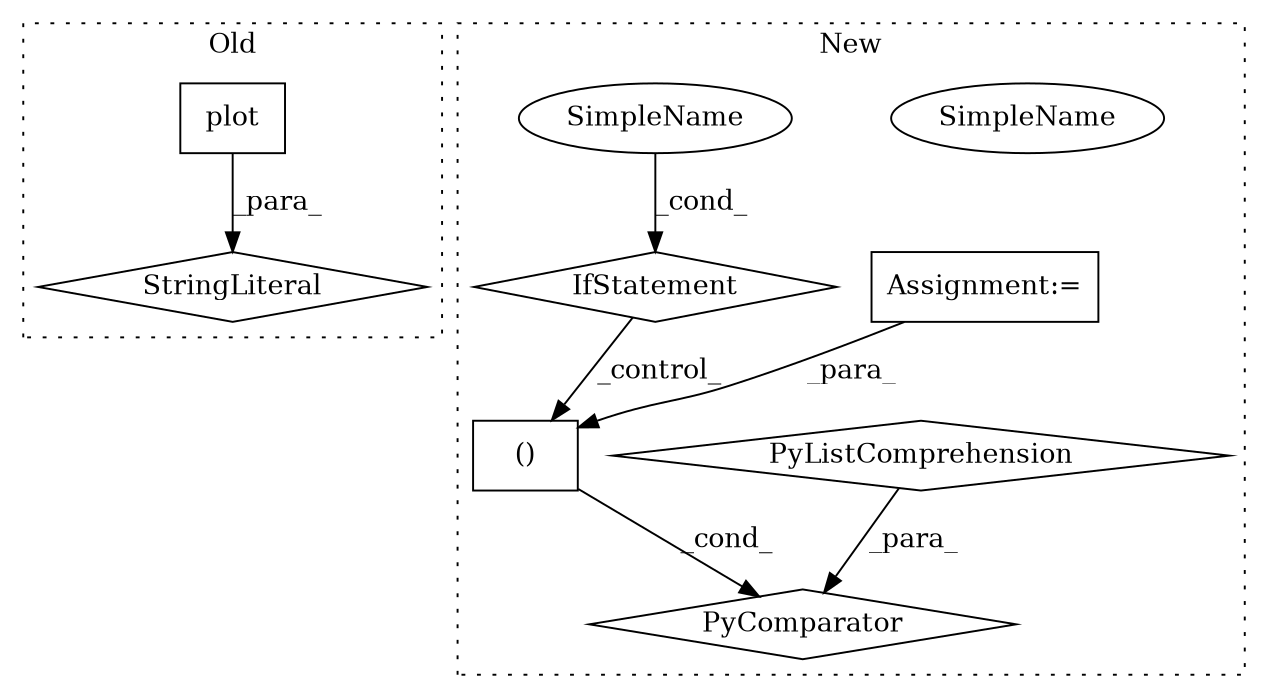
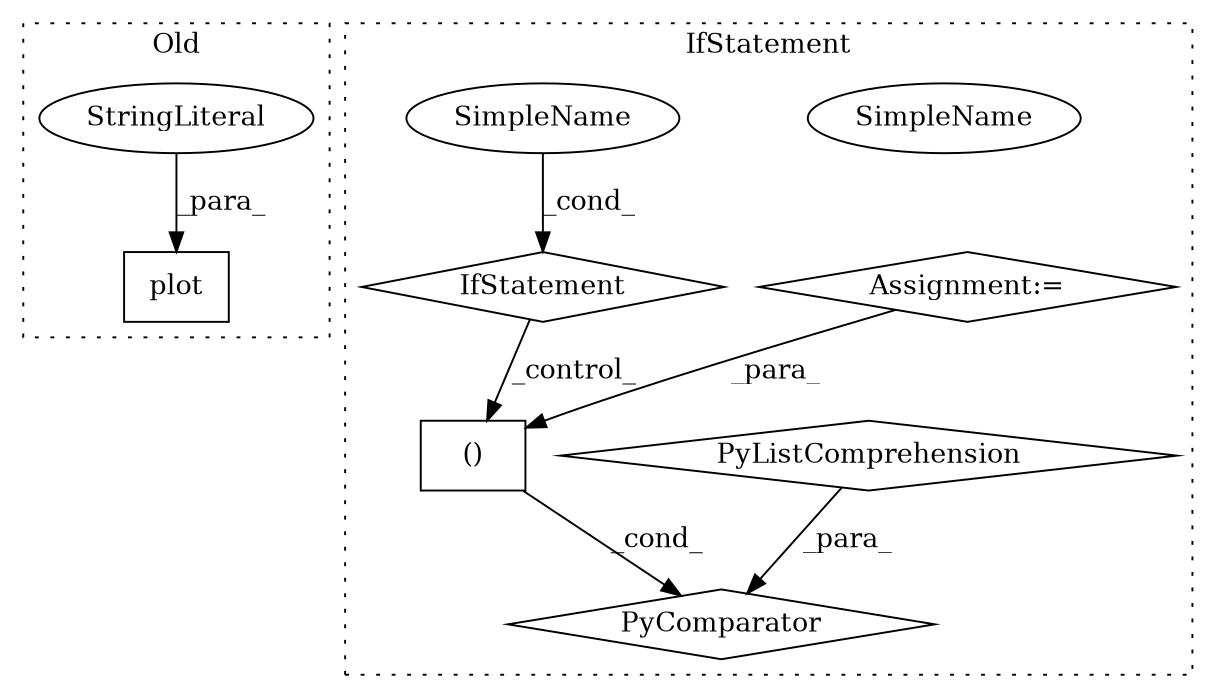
(851, 46) -> (769, 46)
(233, 193) -> (176, 193)
(233, 287) -> (176, 118)
(985, 287) -> (968, 287)
